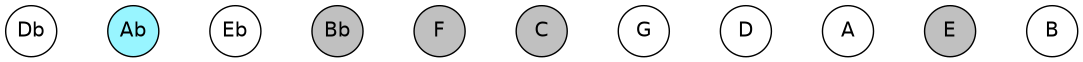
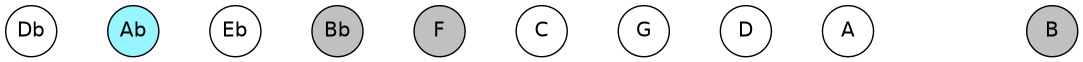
(542, 31) -> (542, 31)
(950, 31) -> none
(1052, 31) -> (1052, 31)
